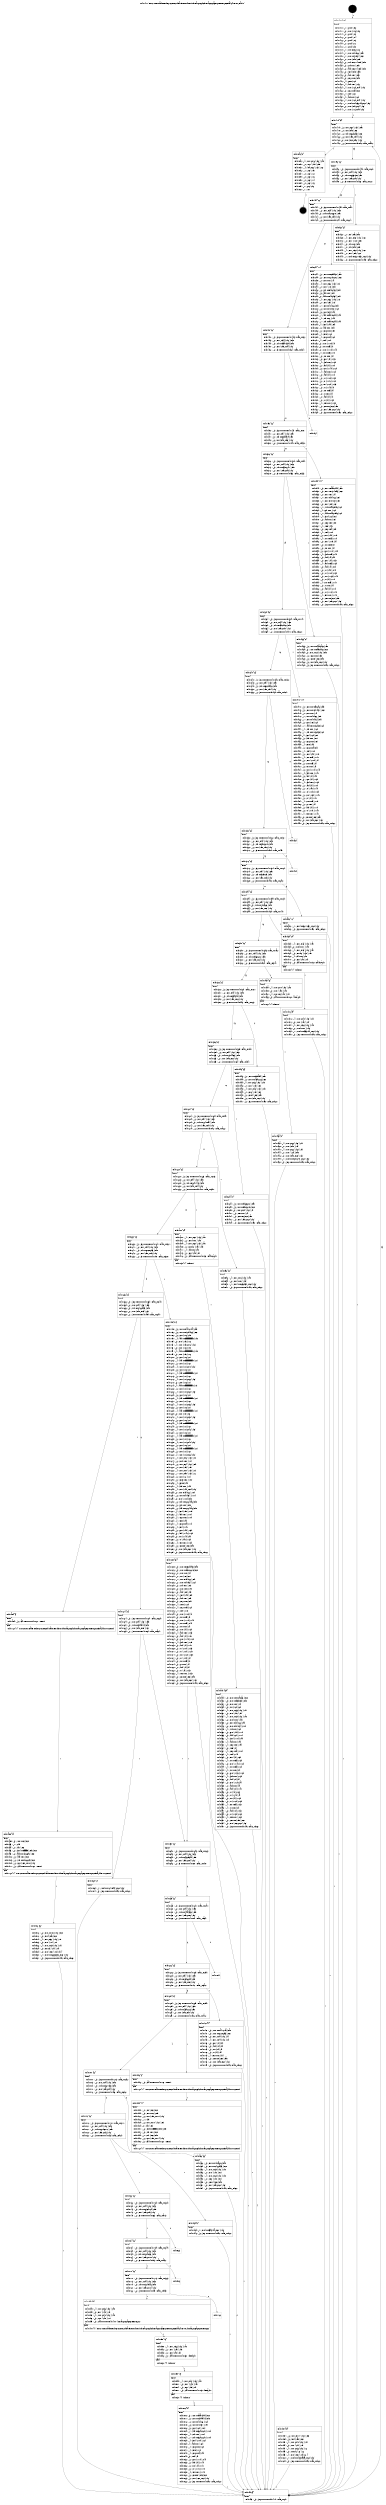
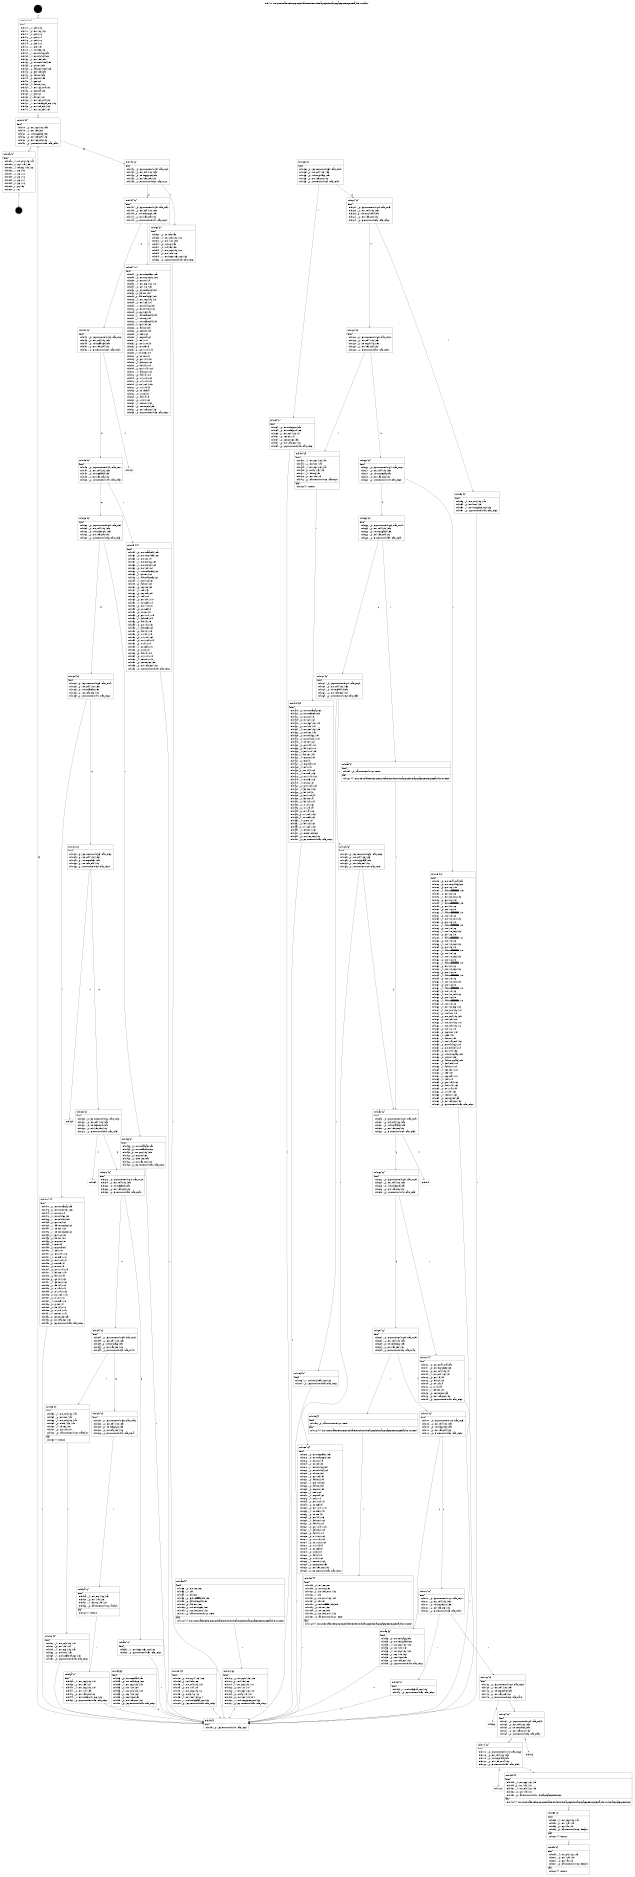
(235, 993) -> none
(59, 1731) -> (396, 945)
(187, 1763) -> (340, 1174)
(200, 2445) -> none
